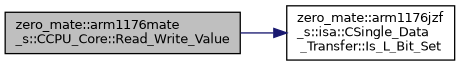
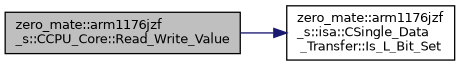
(123, 33) -> (123, 33)
